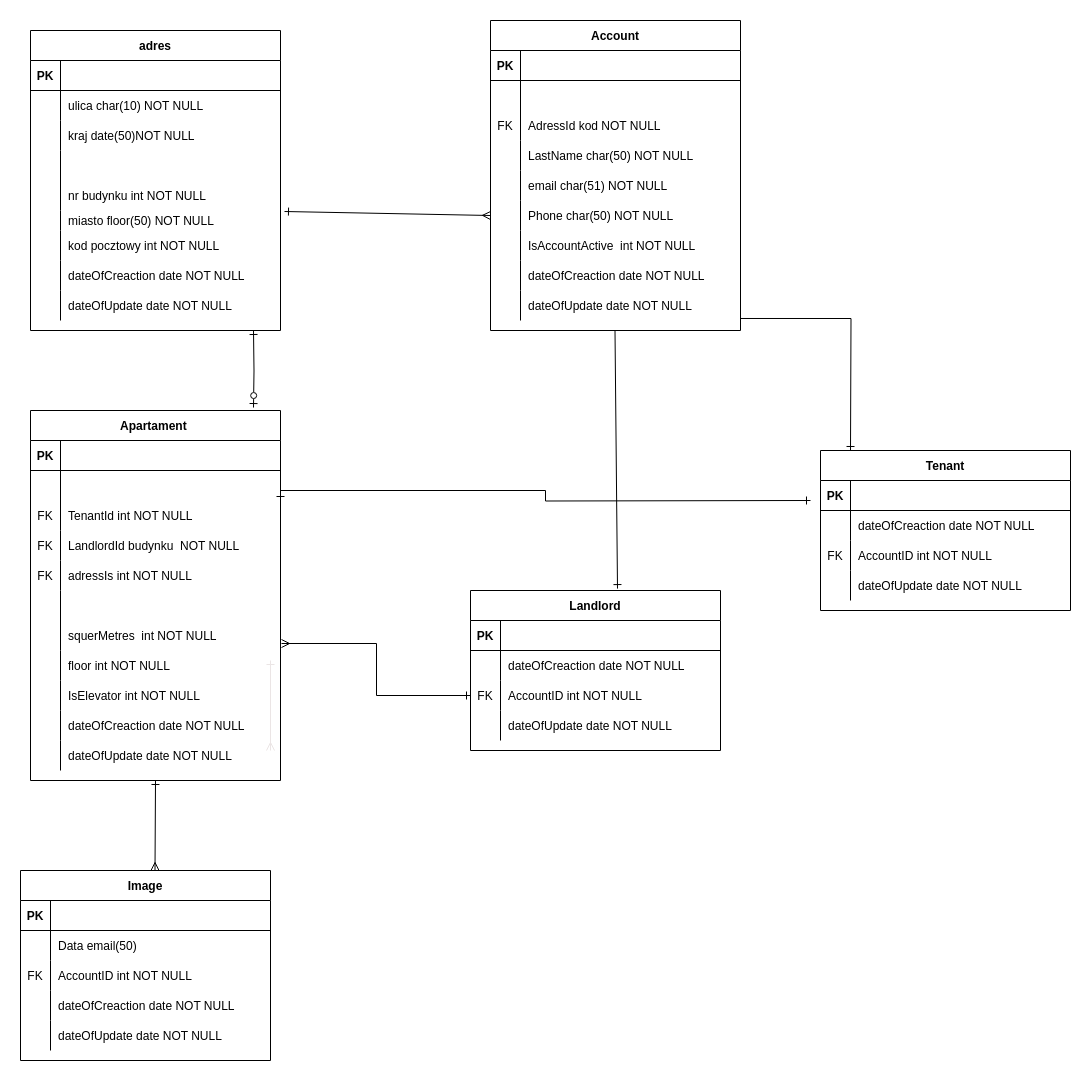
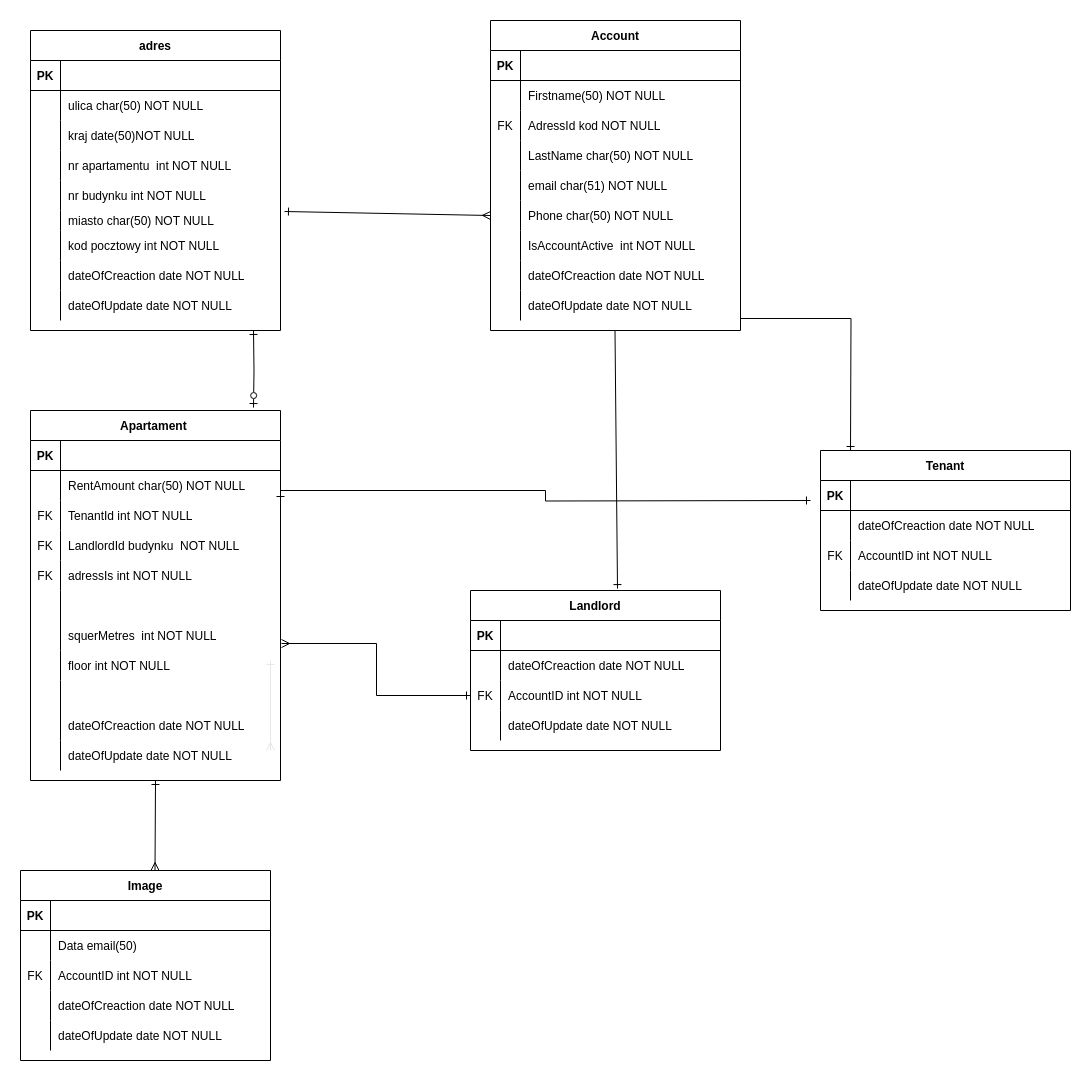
none -> (631, 96)
(137, 106) -> (137, 106)
none -> (171, 166)
(144, 221) -> (142, 221)
none -> (171, 486)
(171, 696) -> none
